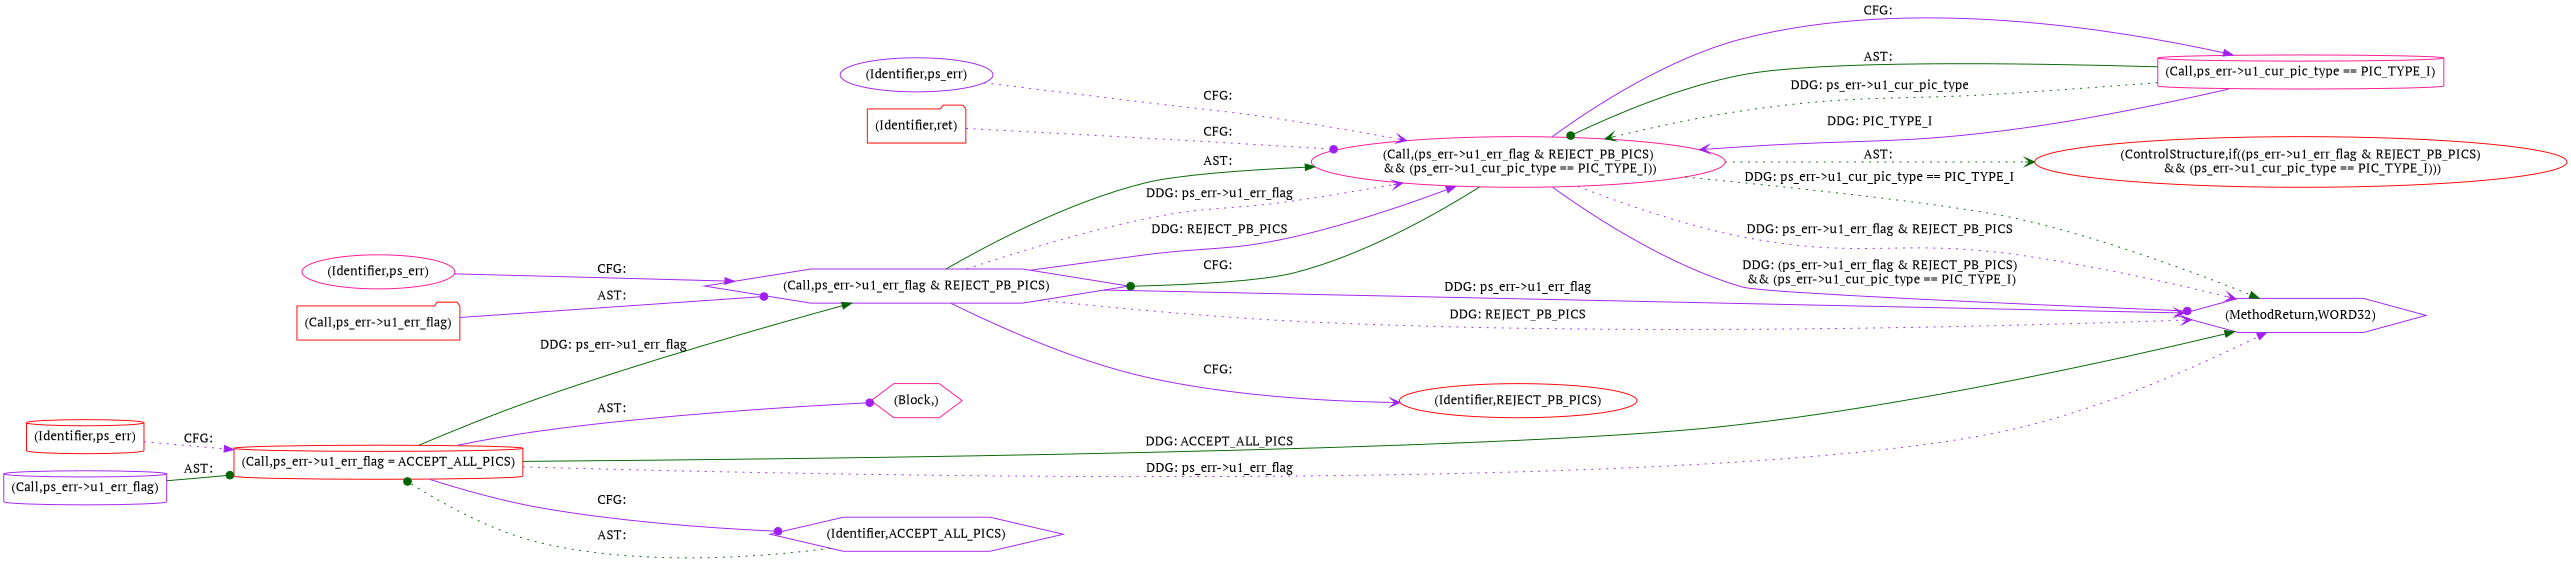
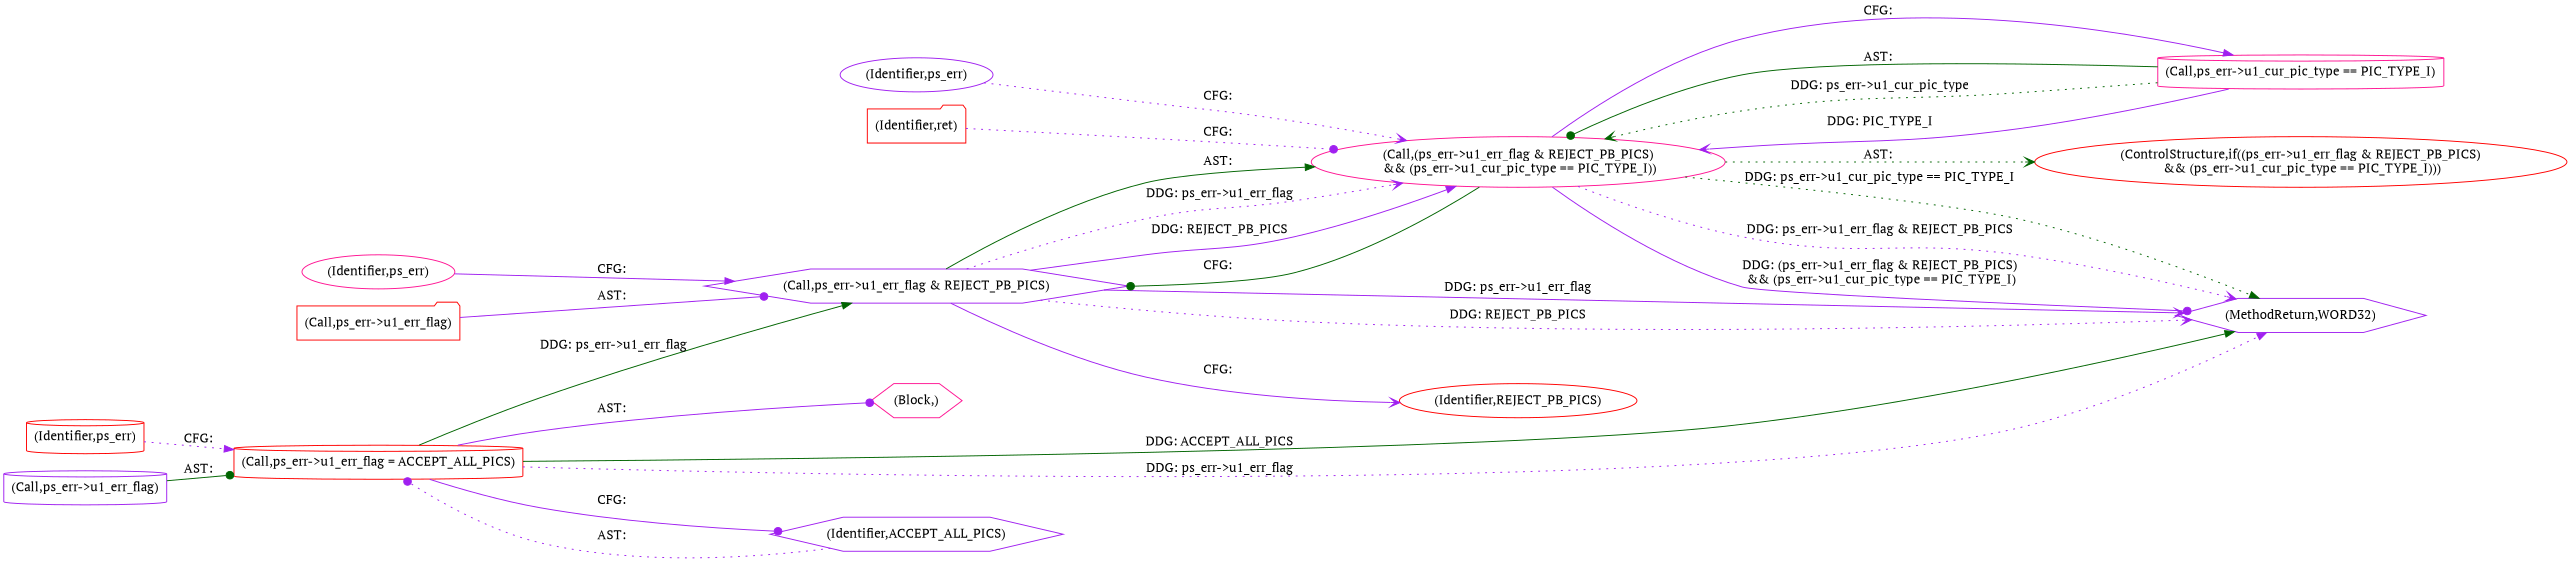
(614, 555) -> (614, 555)
